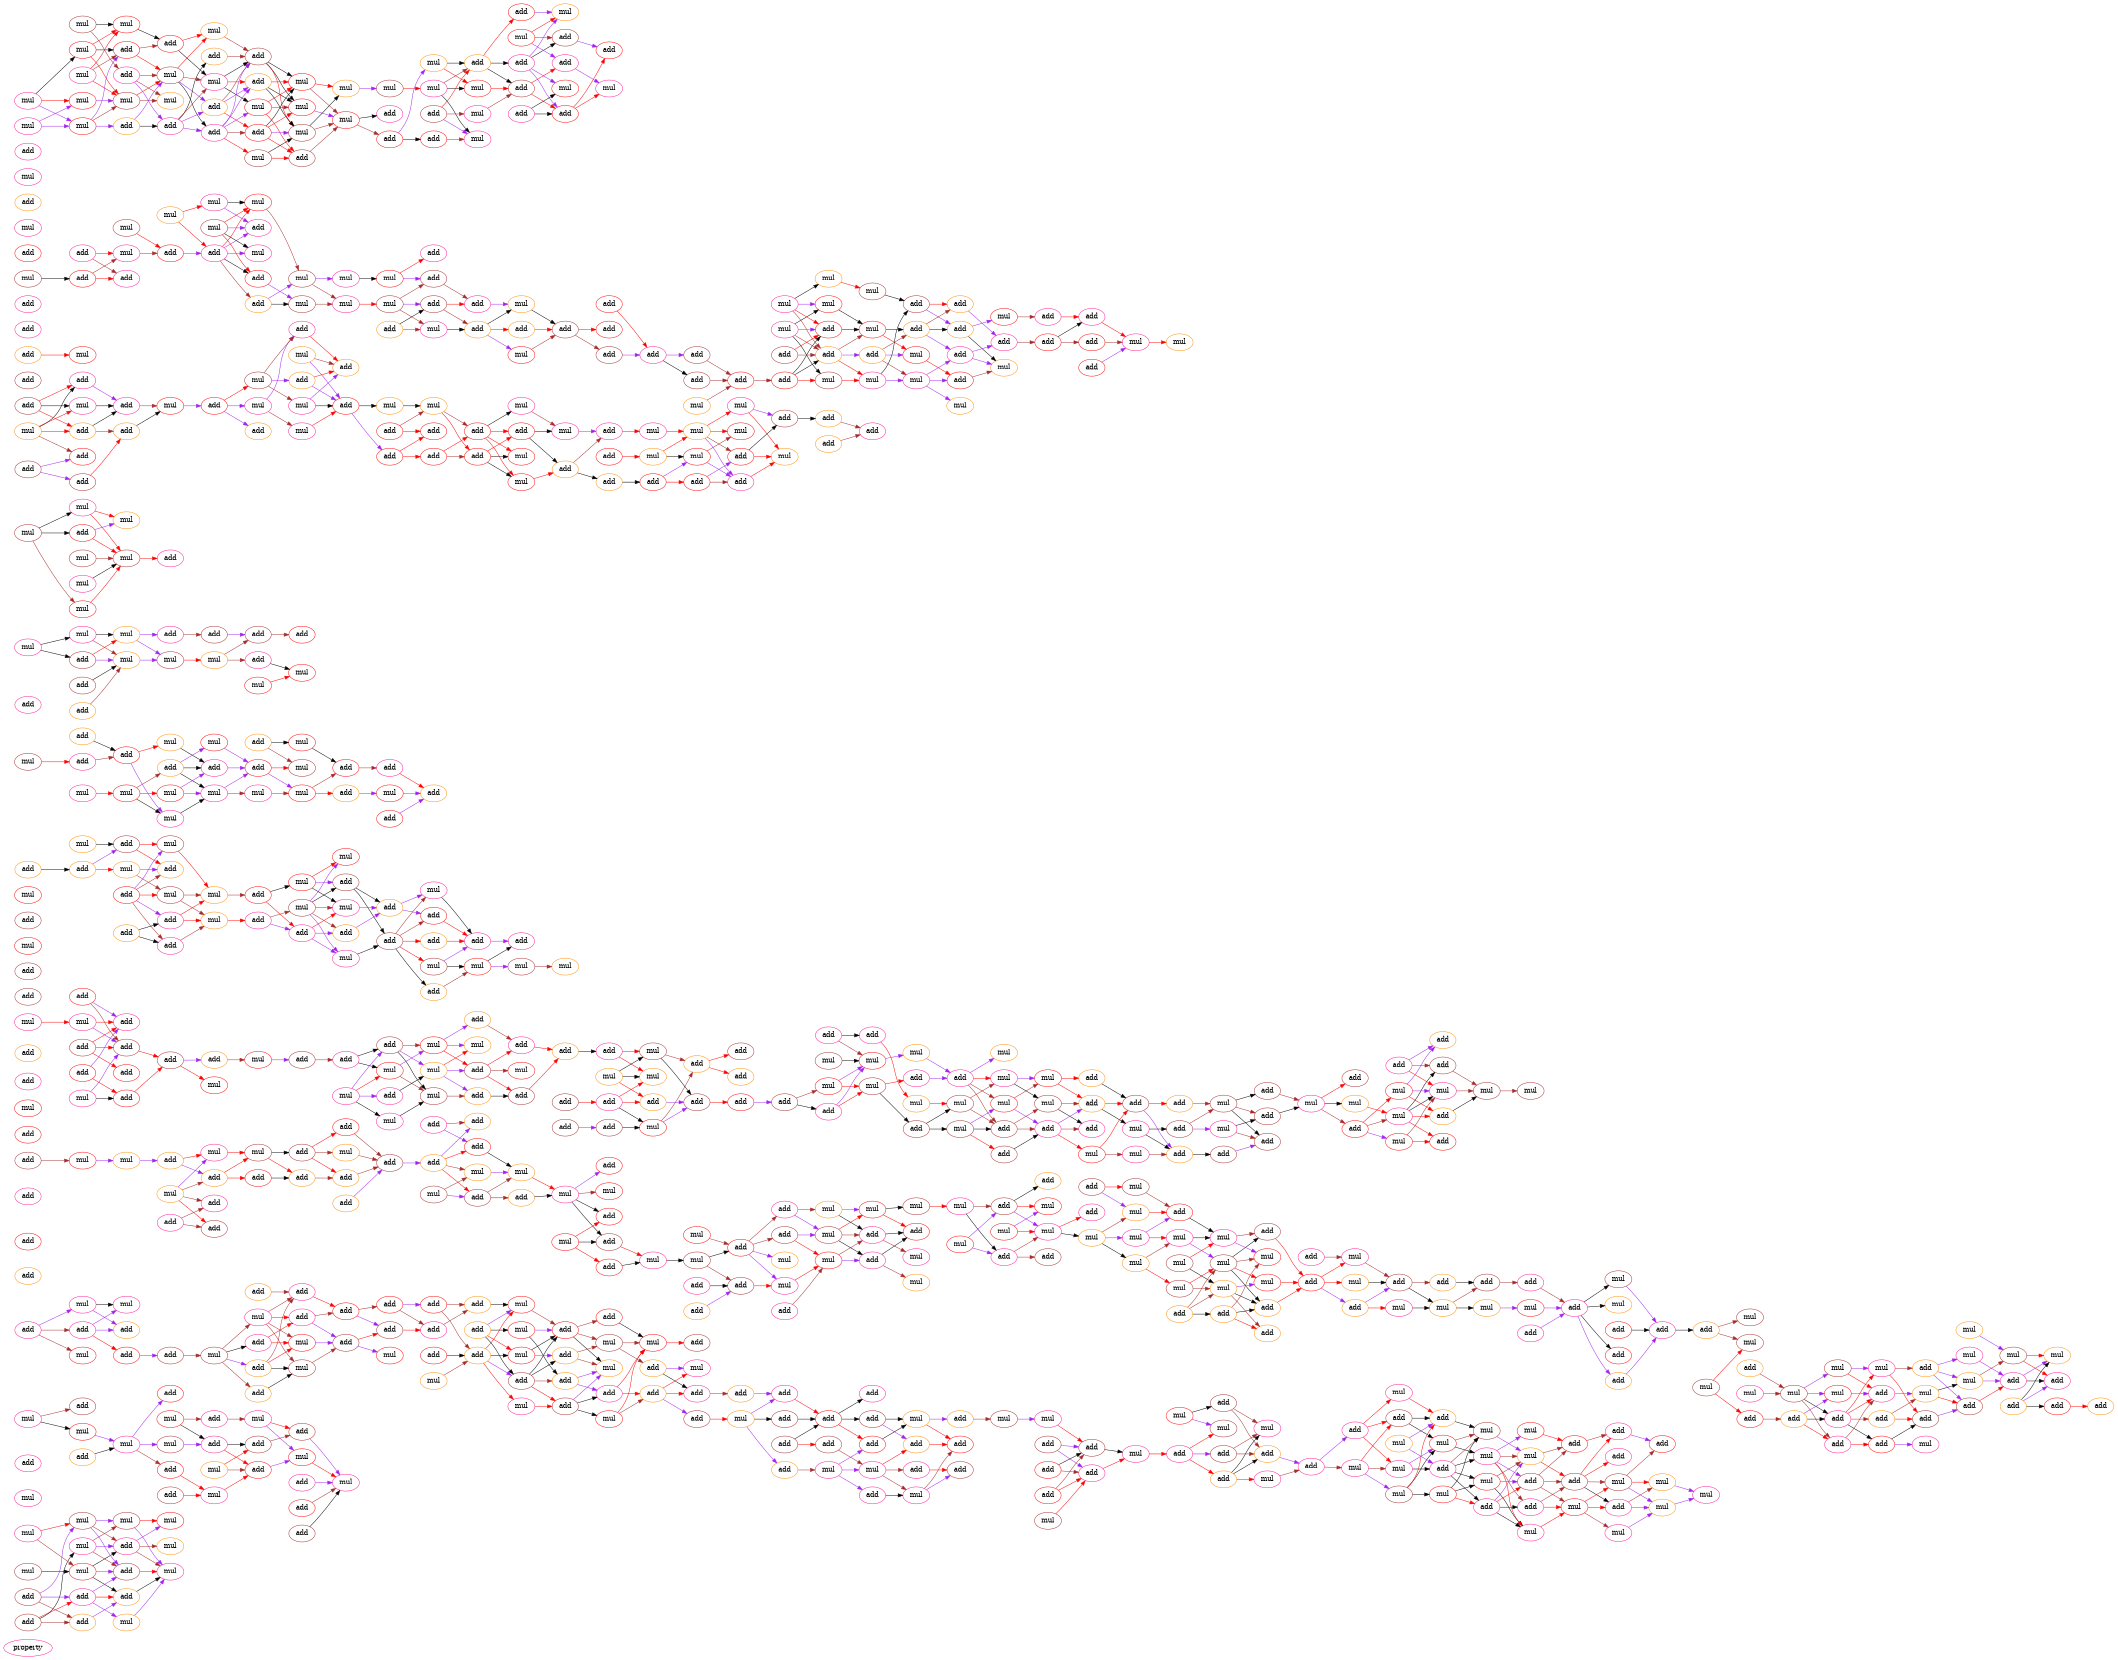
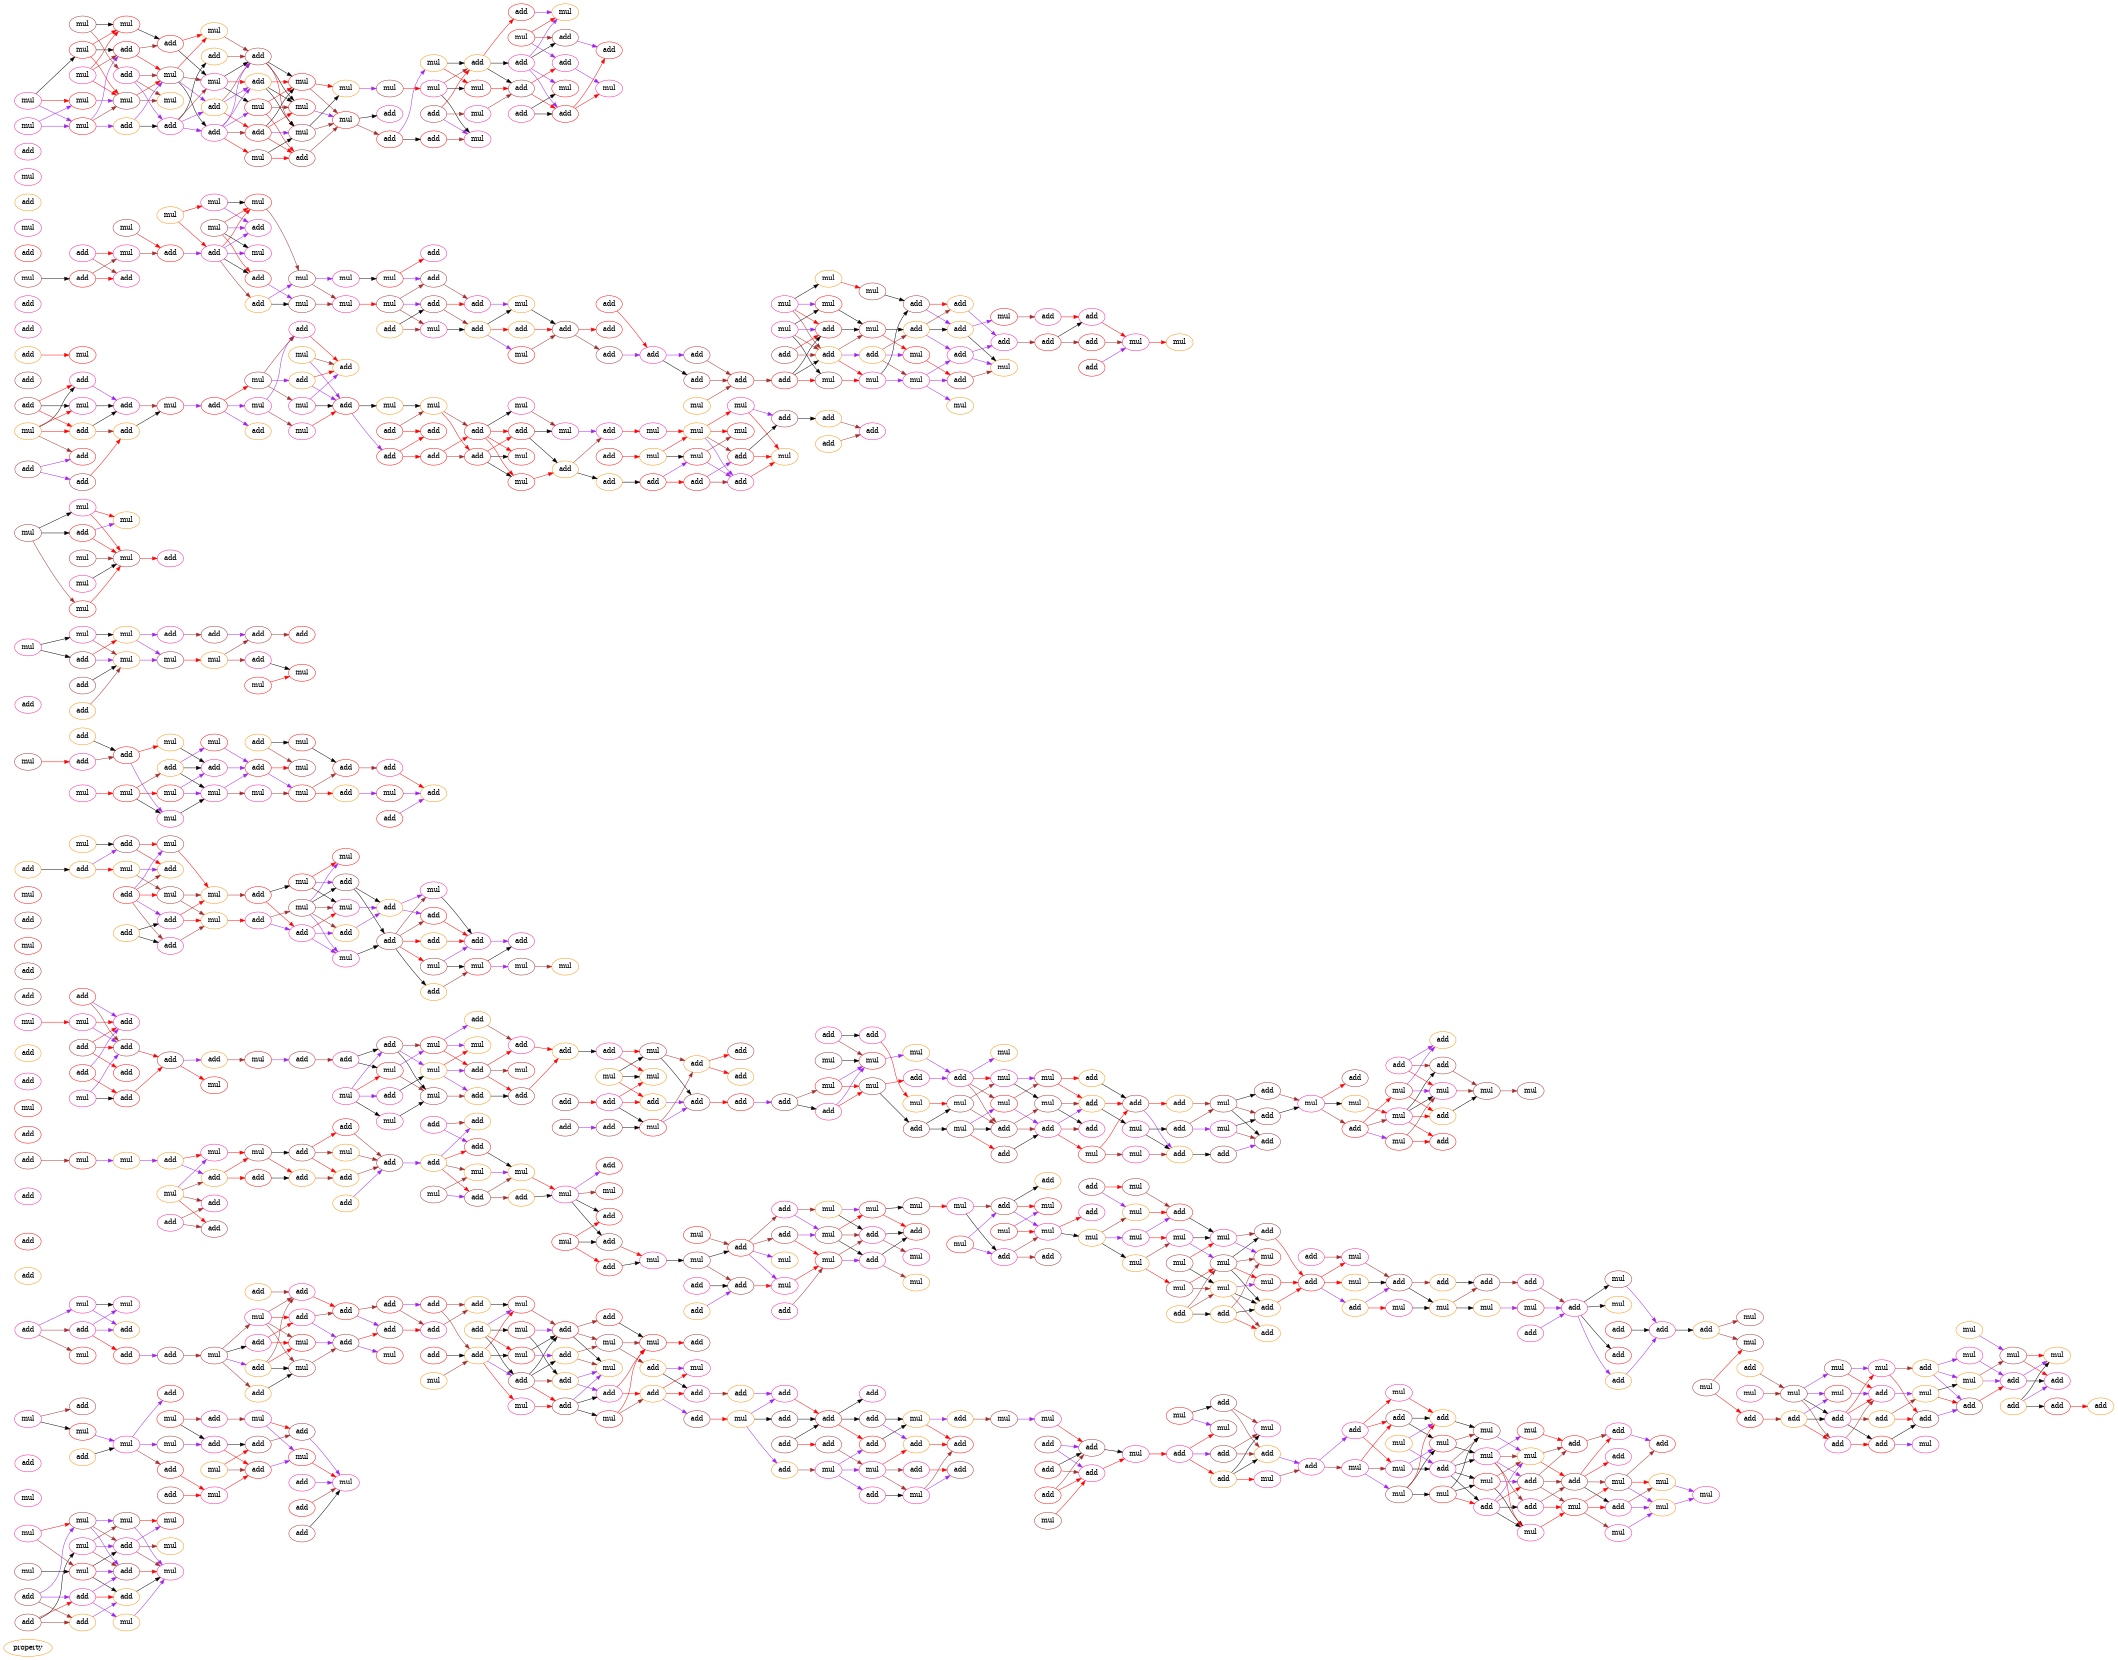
(28, 1648) -> (28, 1648)
